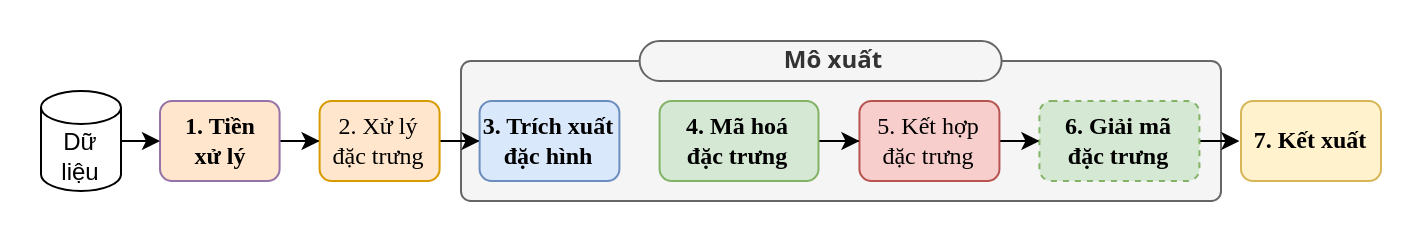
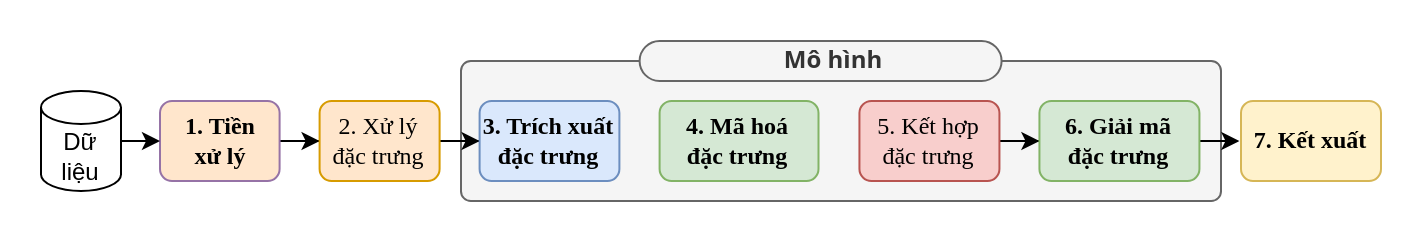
(834, 61) -> (834, 61)
(549, 141) -> (549, 141)
(846, 141) -> none
(1119, 141) -> (1119, 141)
